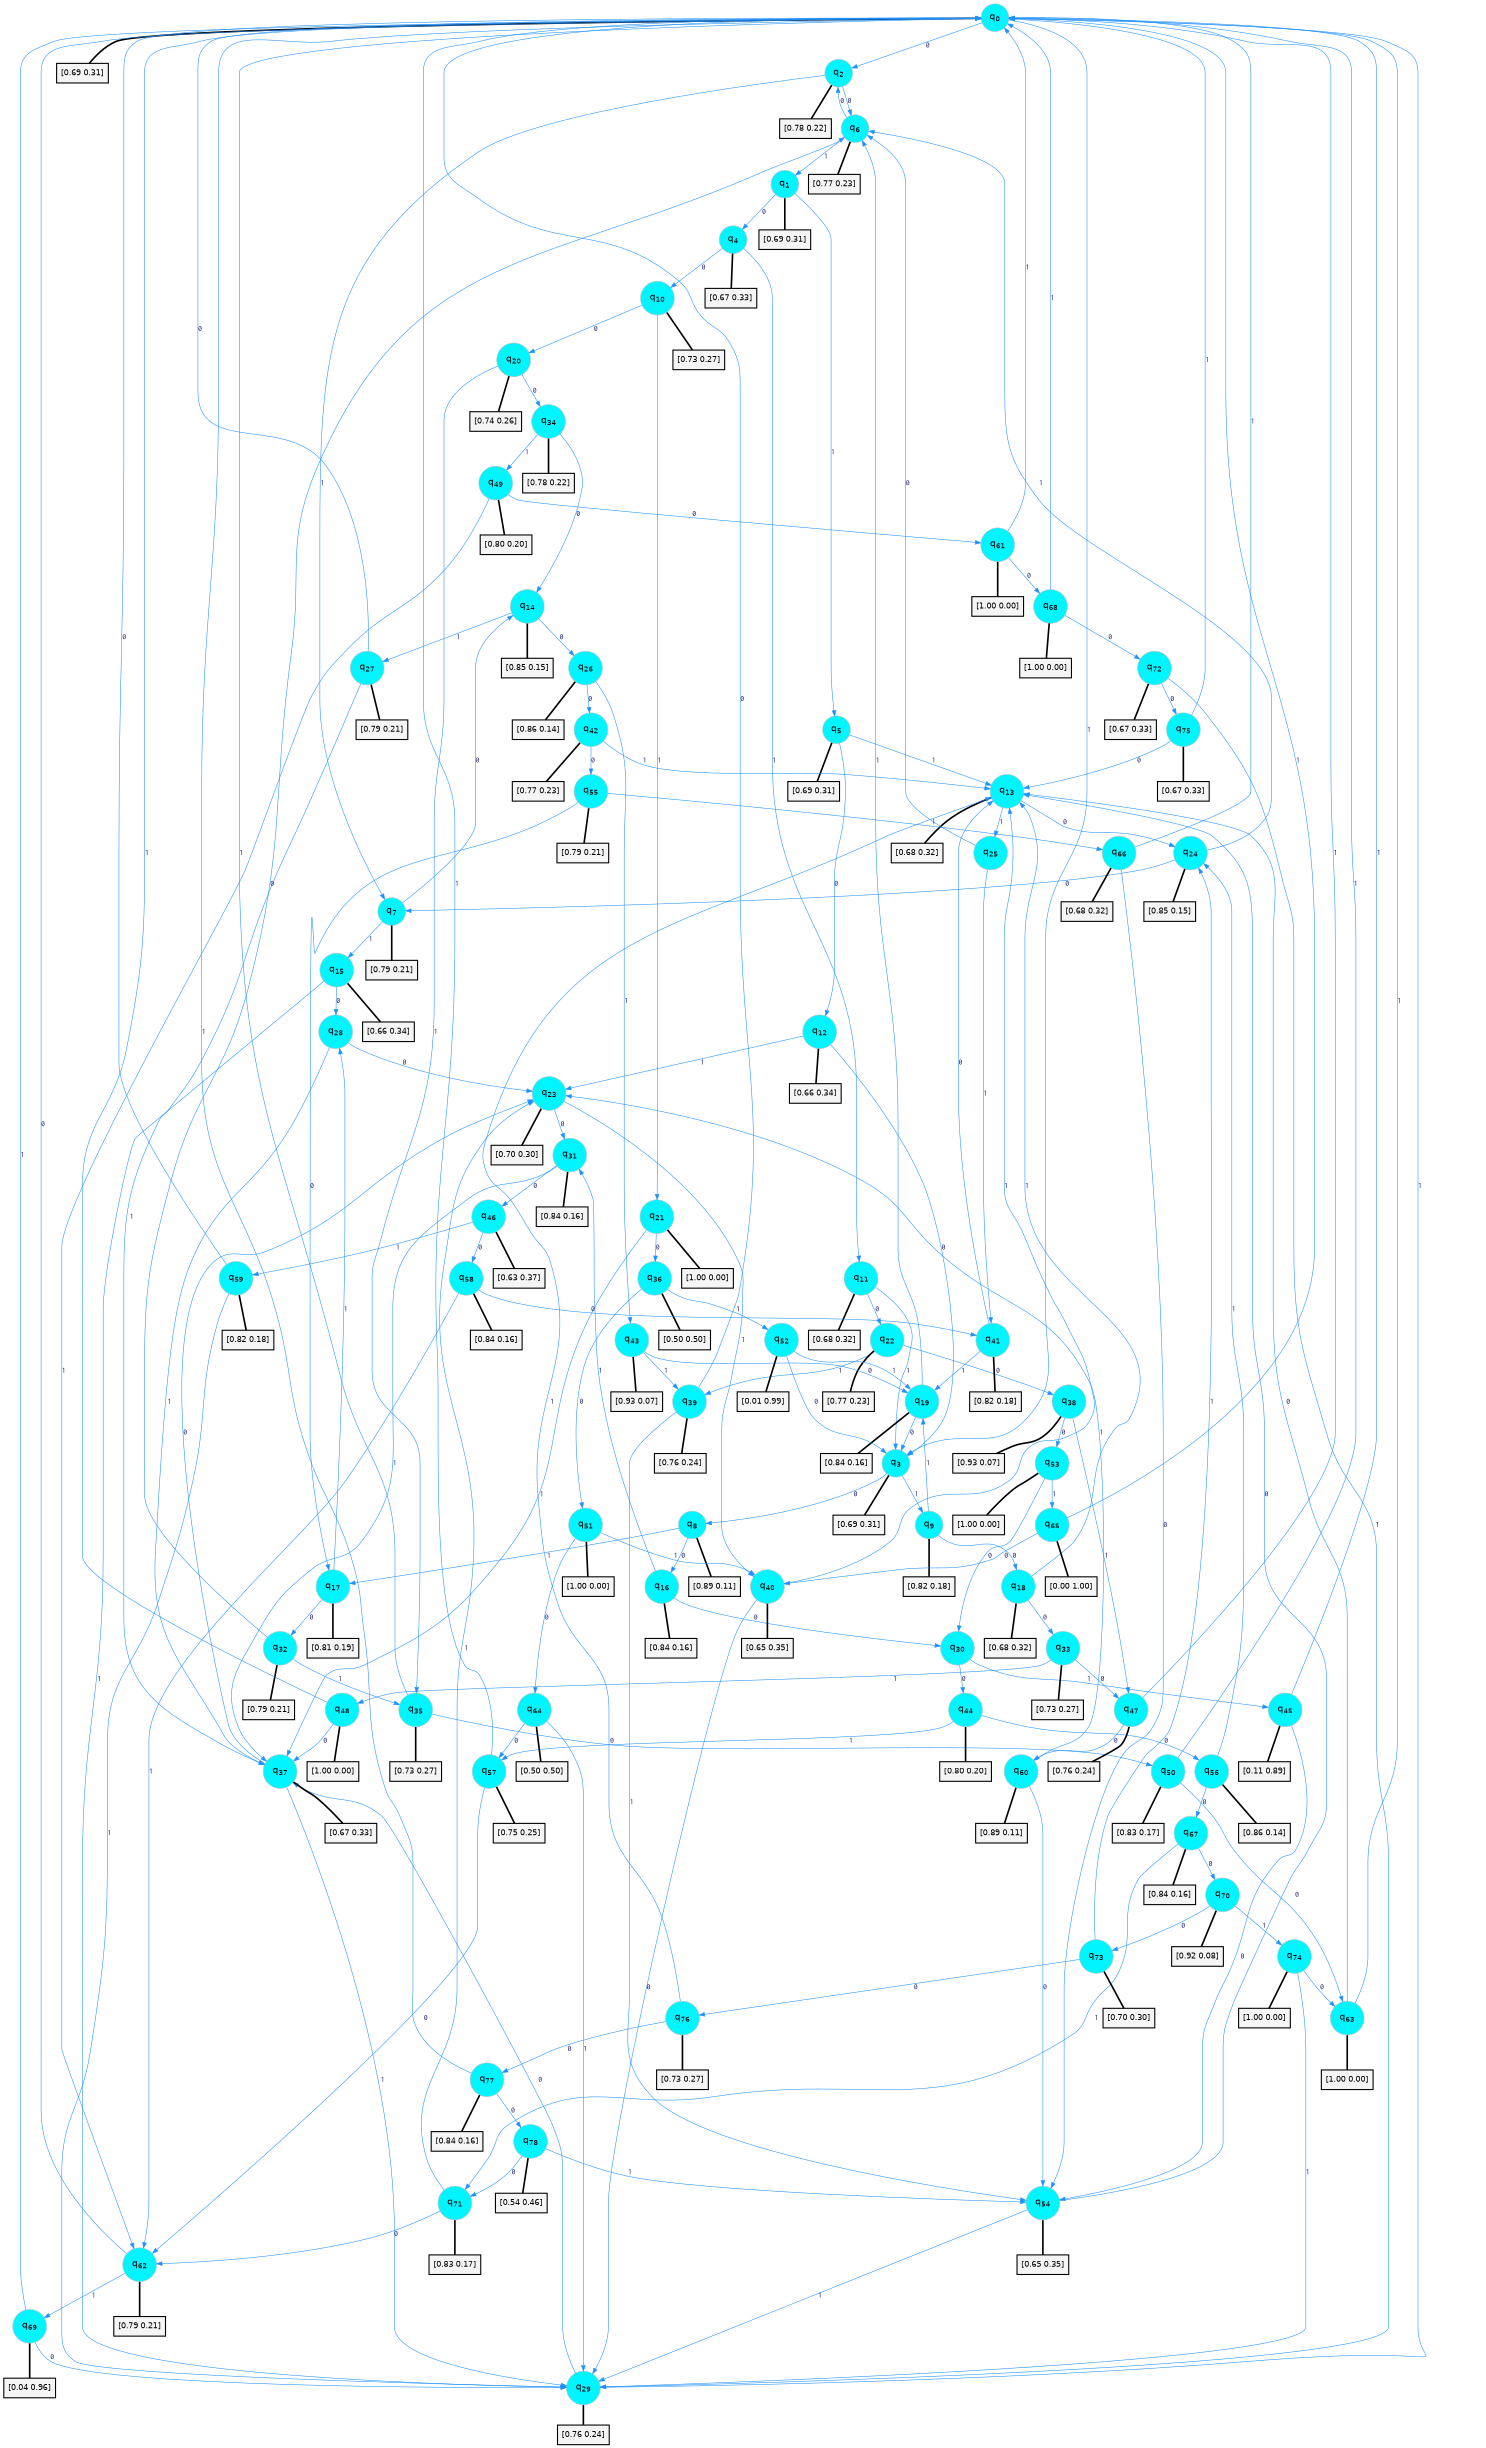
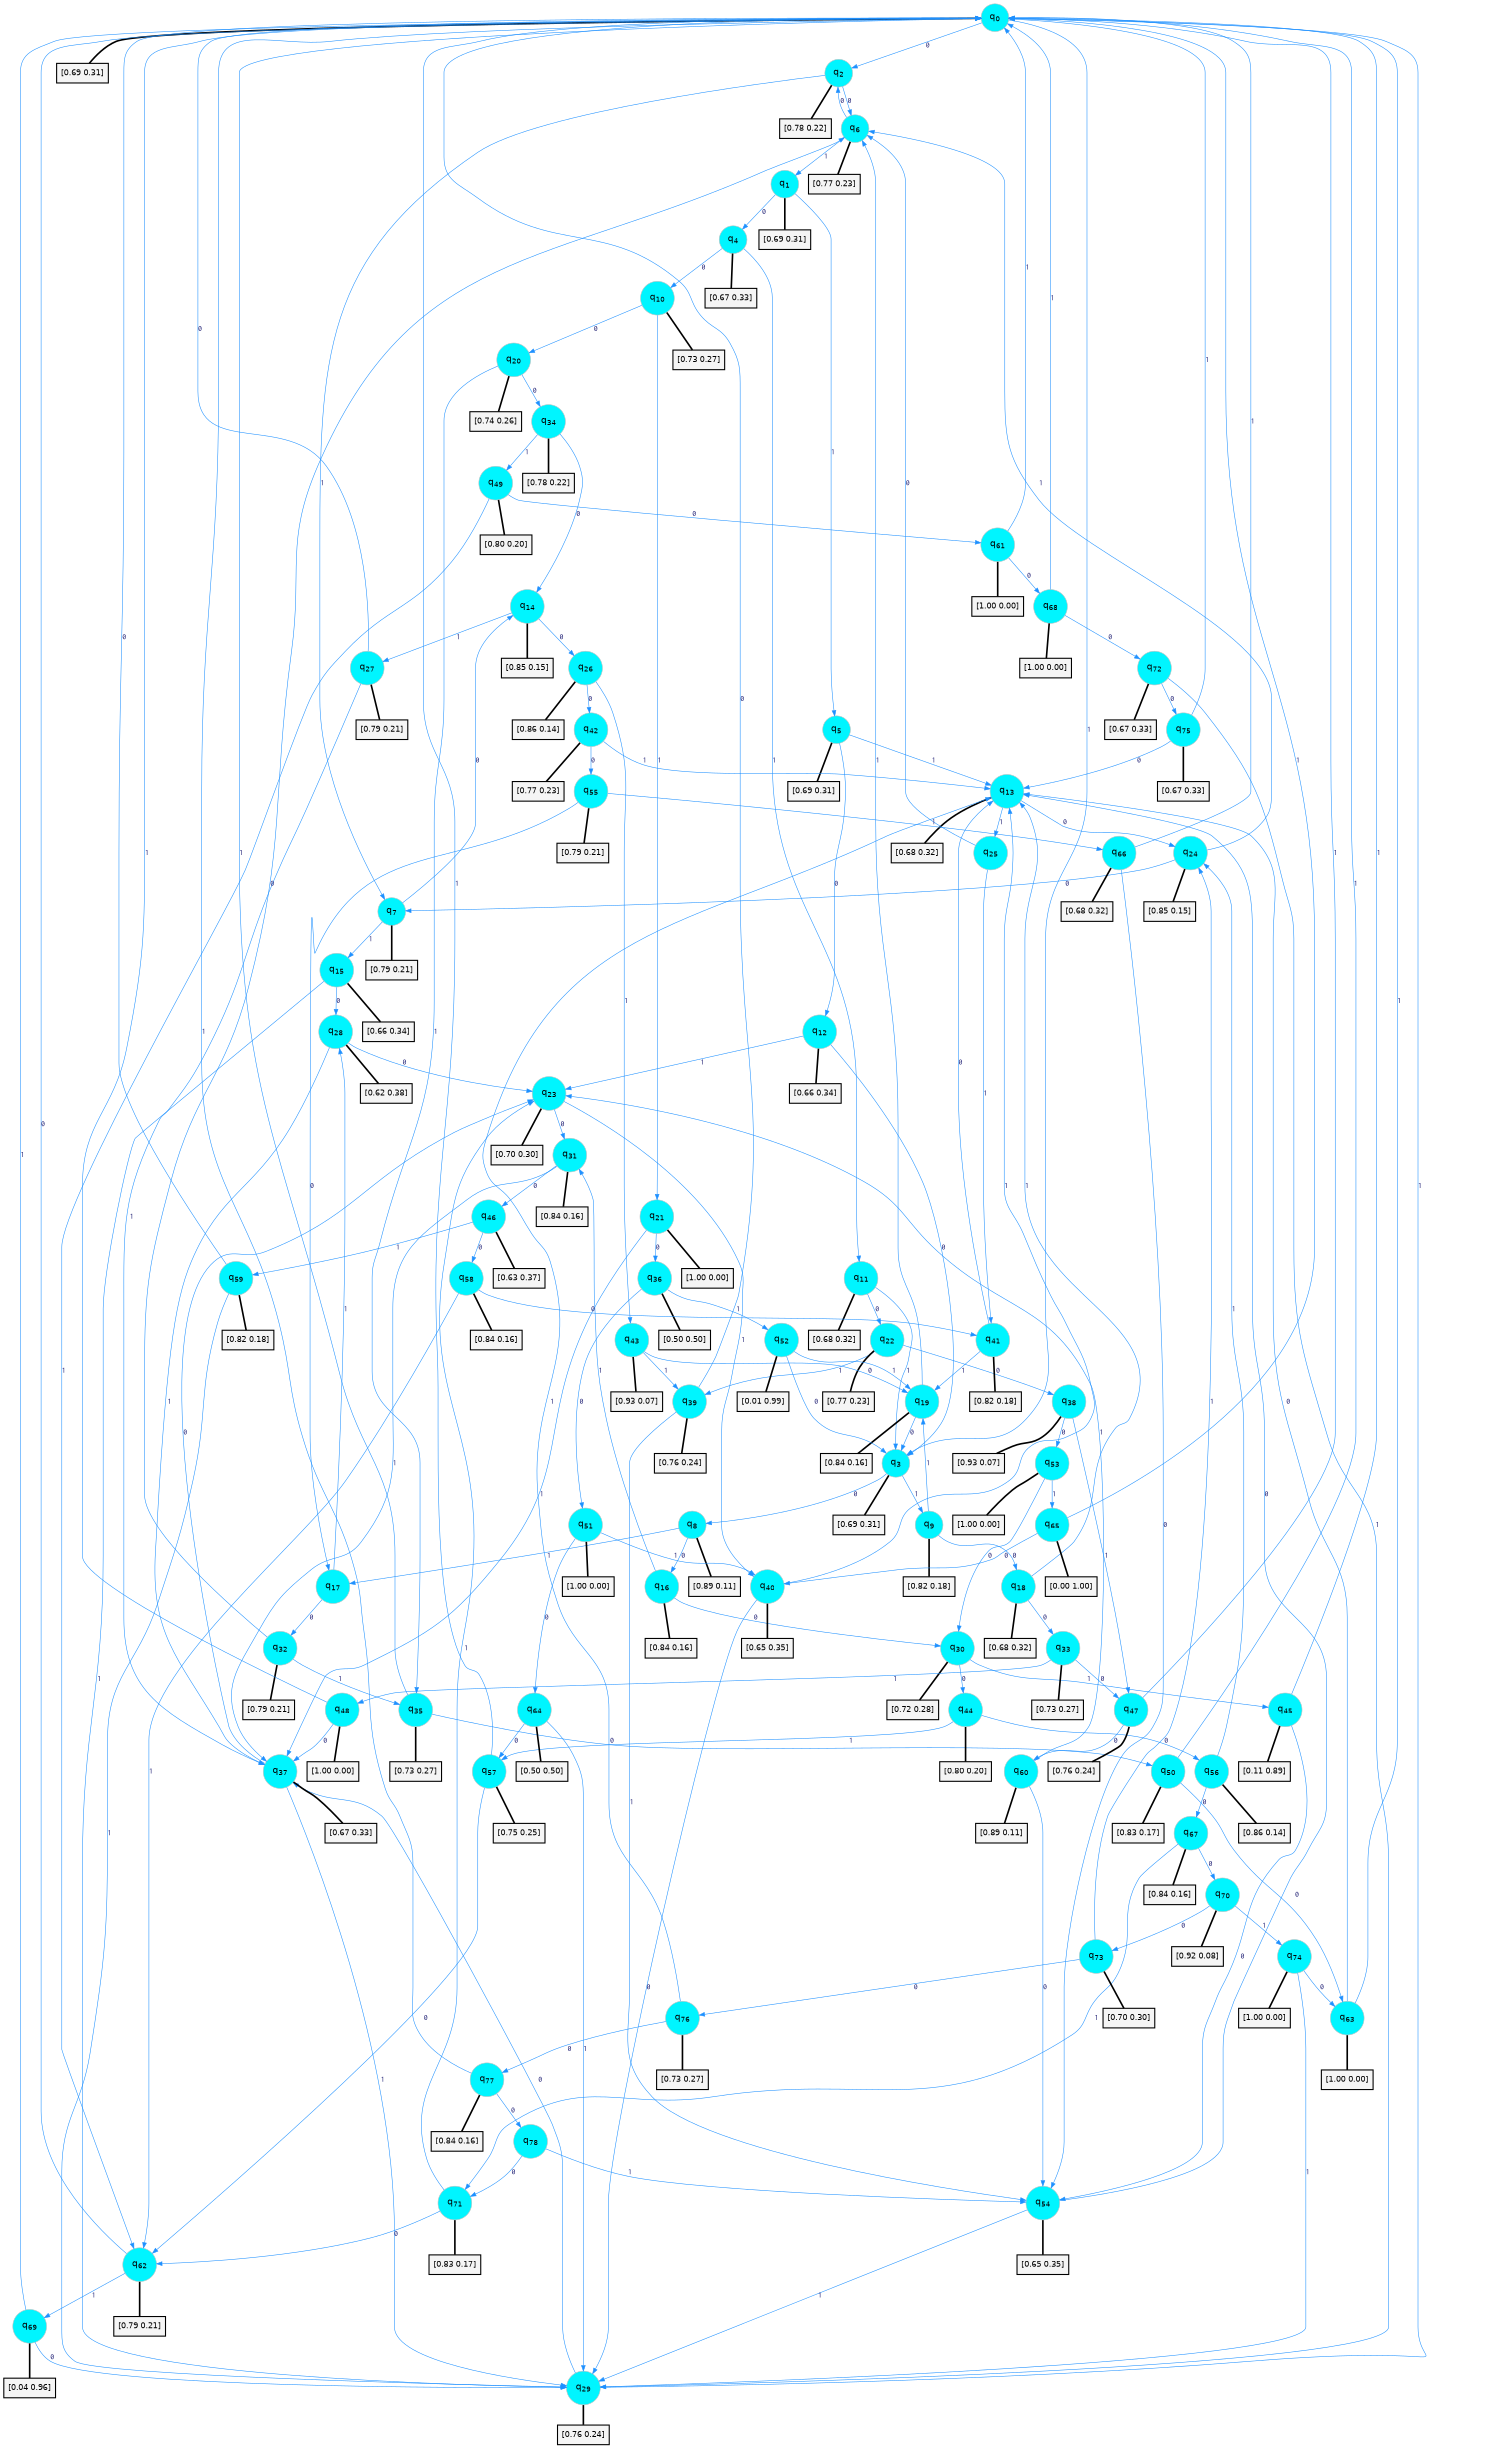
none -> (386, 1093)
(333, 1648) -> none
none -> (913, 1710)
(521, 2203) -> none
